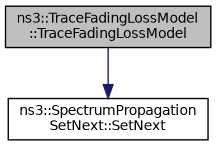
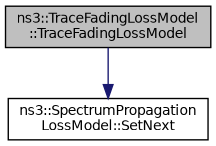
(108, 119) -> (108, 119)
